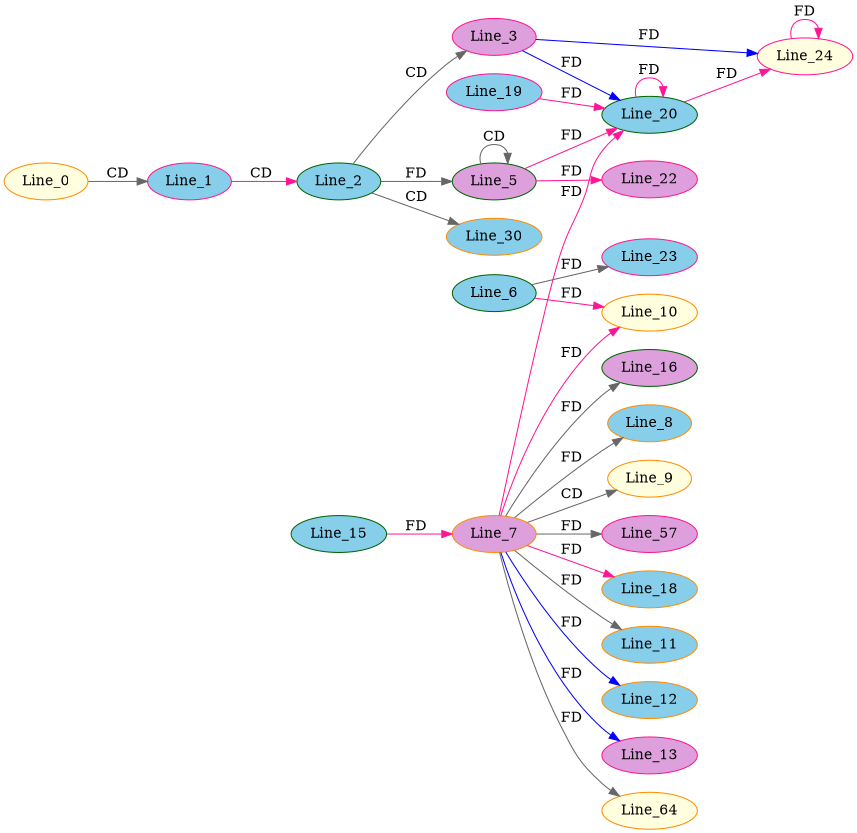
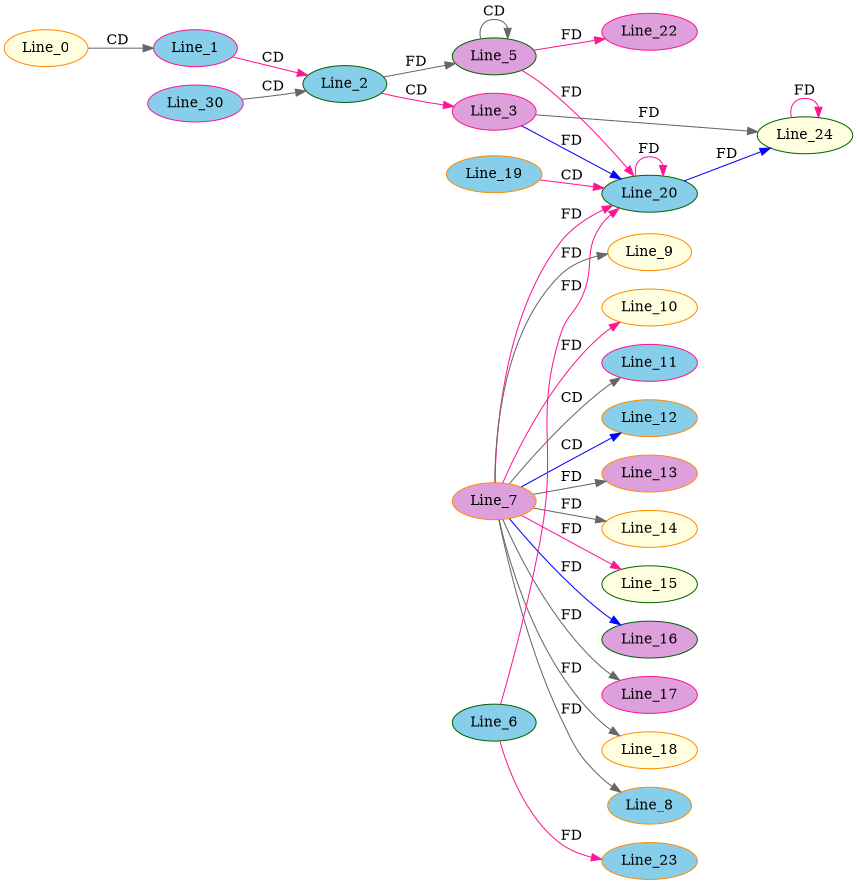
(642, 46) -> (642, 123)
(805, 56) -> (805, 135)
(723, 87) -> (723, 166)
(494, 92) -> (494, 174)
(572, 94) -> (572, 176)
(402, 106) -> (412, 100)
(410, 207) -> (269, 96)
(494, 237) -> (195, 104)
(650, 257) -> (650, 861)
(565, 277) -> (531, 812)
(564, 302) -> (547, 455)
(553, 448) -> (558, 572)
(572, 495) -> (572, 254)
(339, 534) -> (650, 584)
(414, 534) -> (567, 540)
(650, 534) -> (650, 695)
(566, 560) -> (539, 634)
(572, 581) -> (572, 398)
(650, 589) -> (650, 750)
(572, 623) -> (572, 445)
(650, 645) -> (650, 363)
(544, 651) -> (565, 489)
(650, 755) -> (650, 474)
(650, 811) -> (650, 529)
